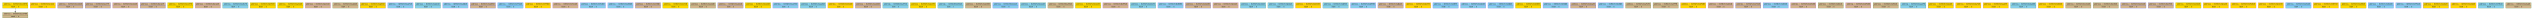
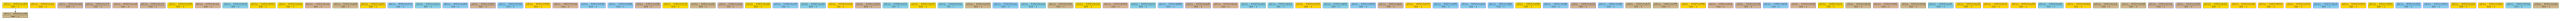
none -> (1831, 5)
